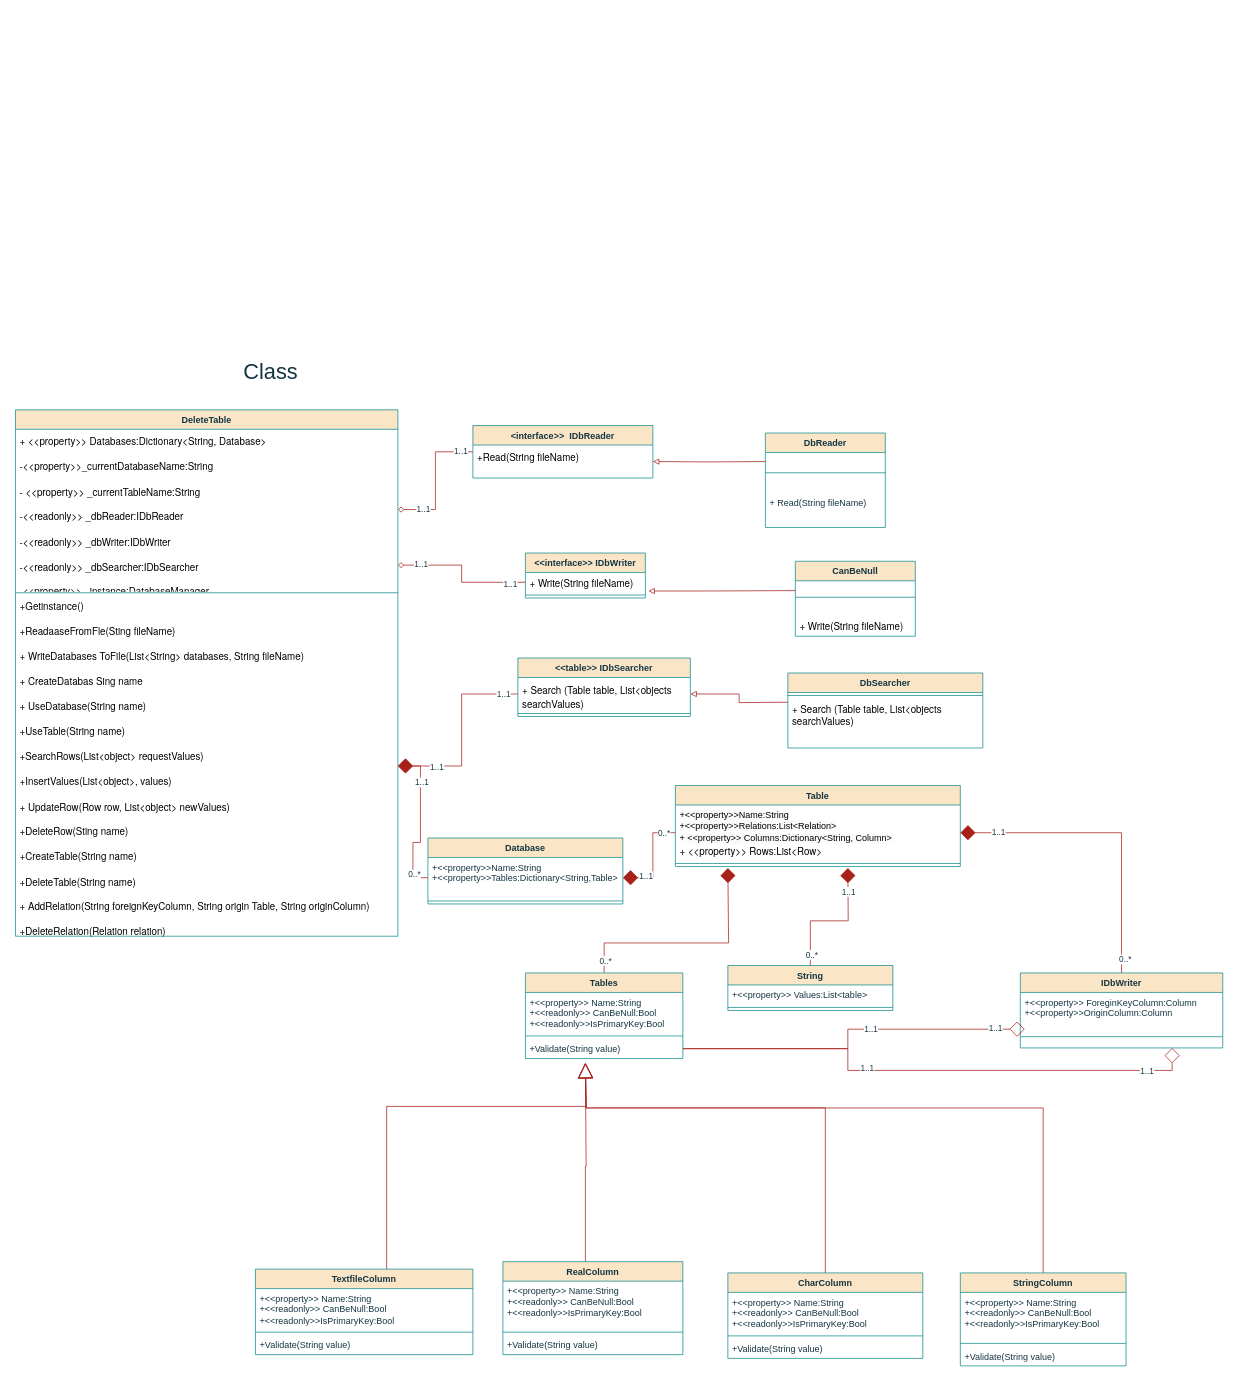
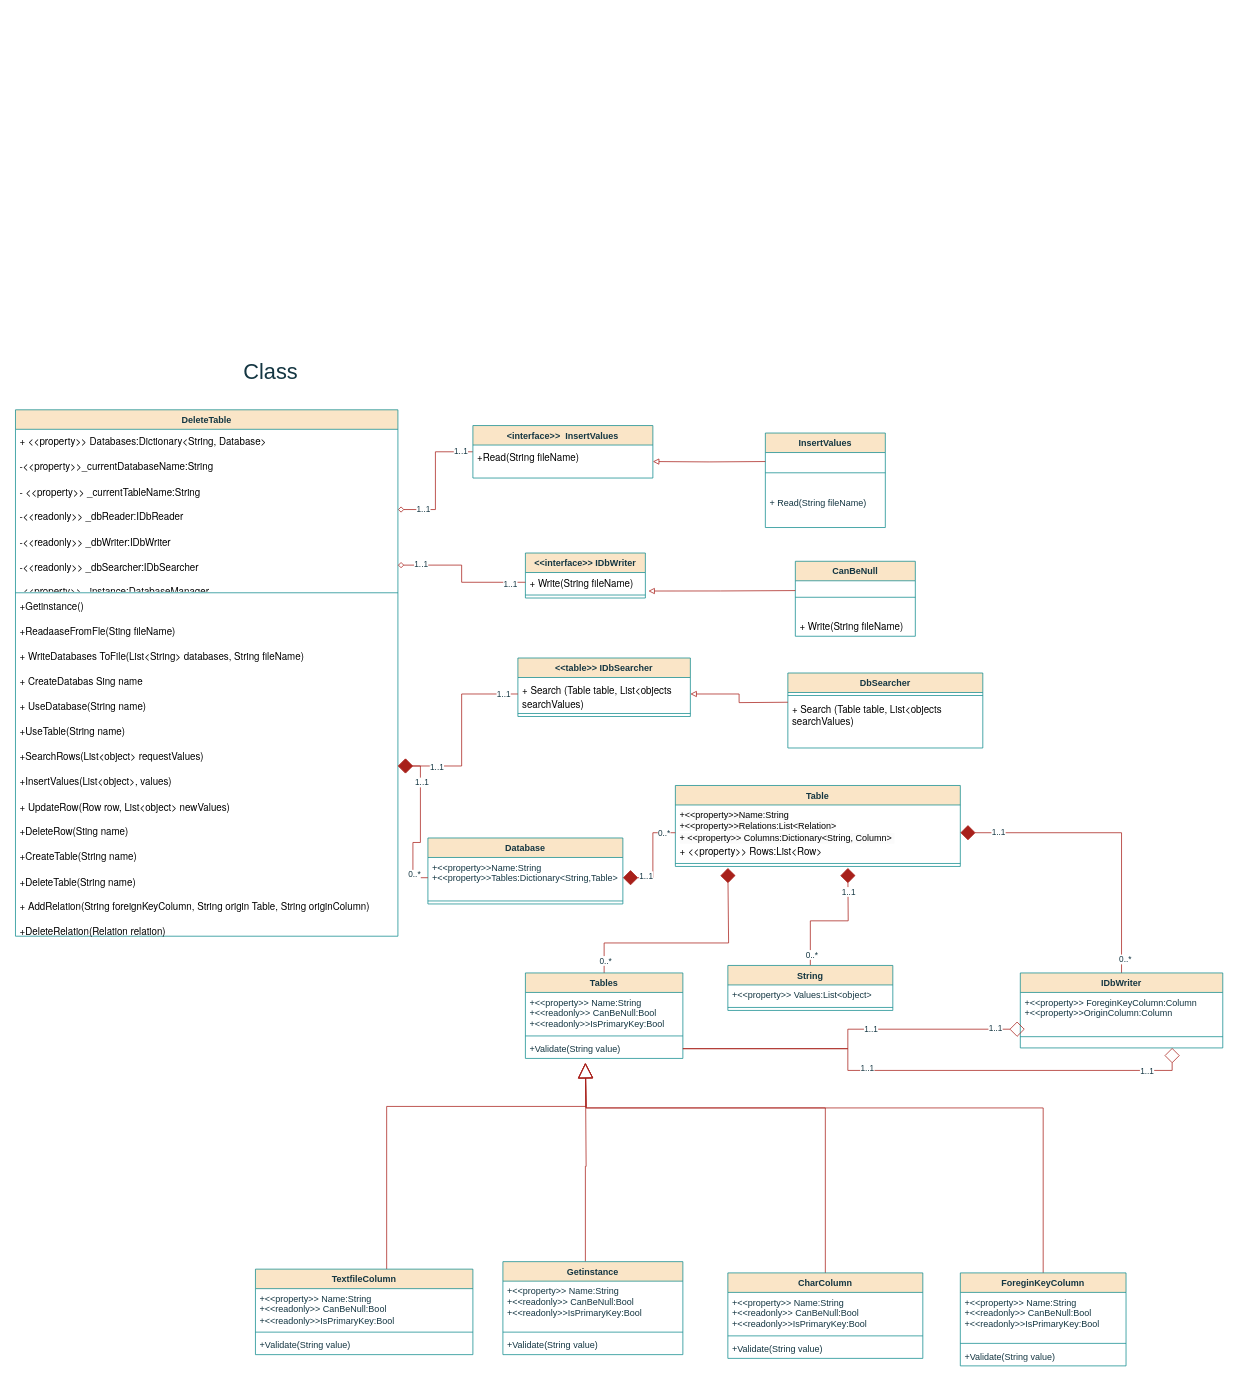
(563, 436) -> (563, 436)
(825, 444) -> (825, 444)
(807, 996) -> (811, 996)
(593, 1273) -> (593, 1273)
(1043, 1284) -> (1043, 1284)
